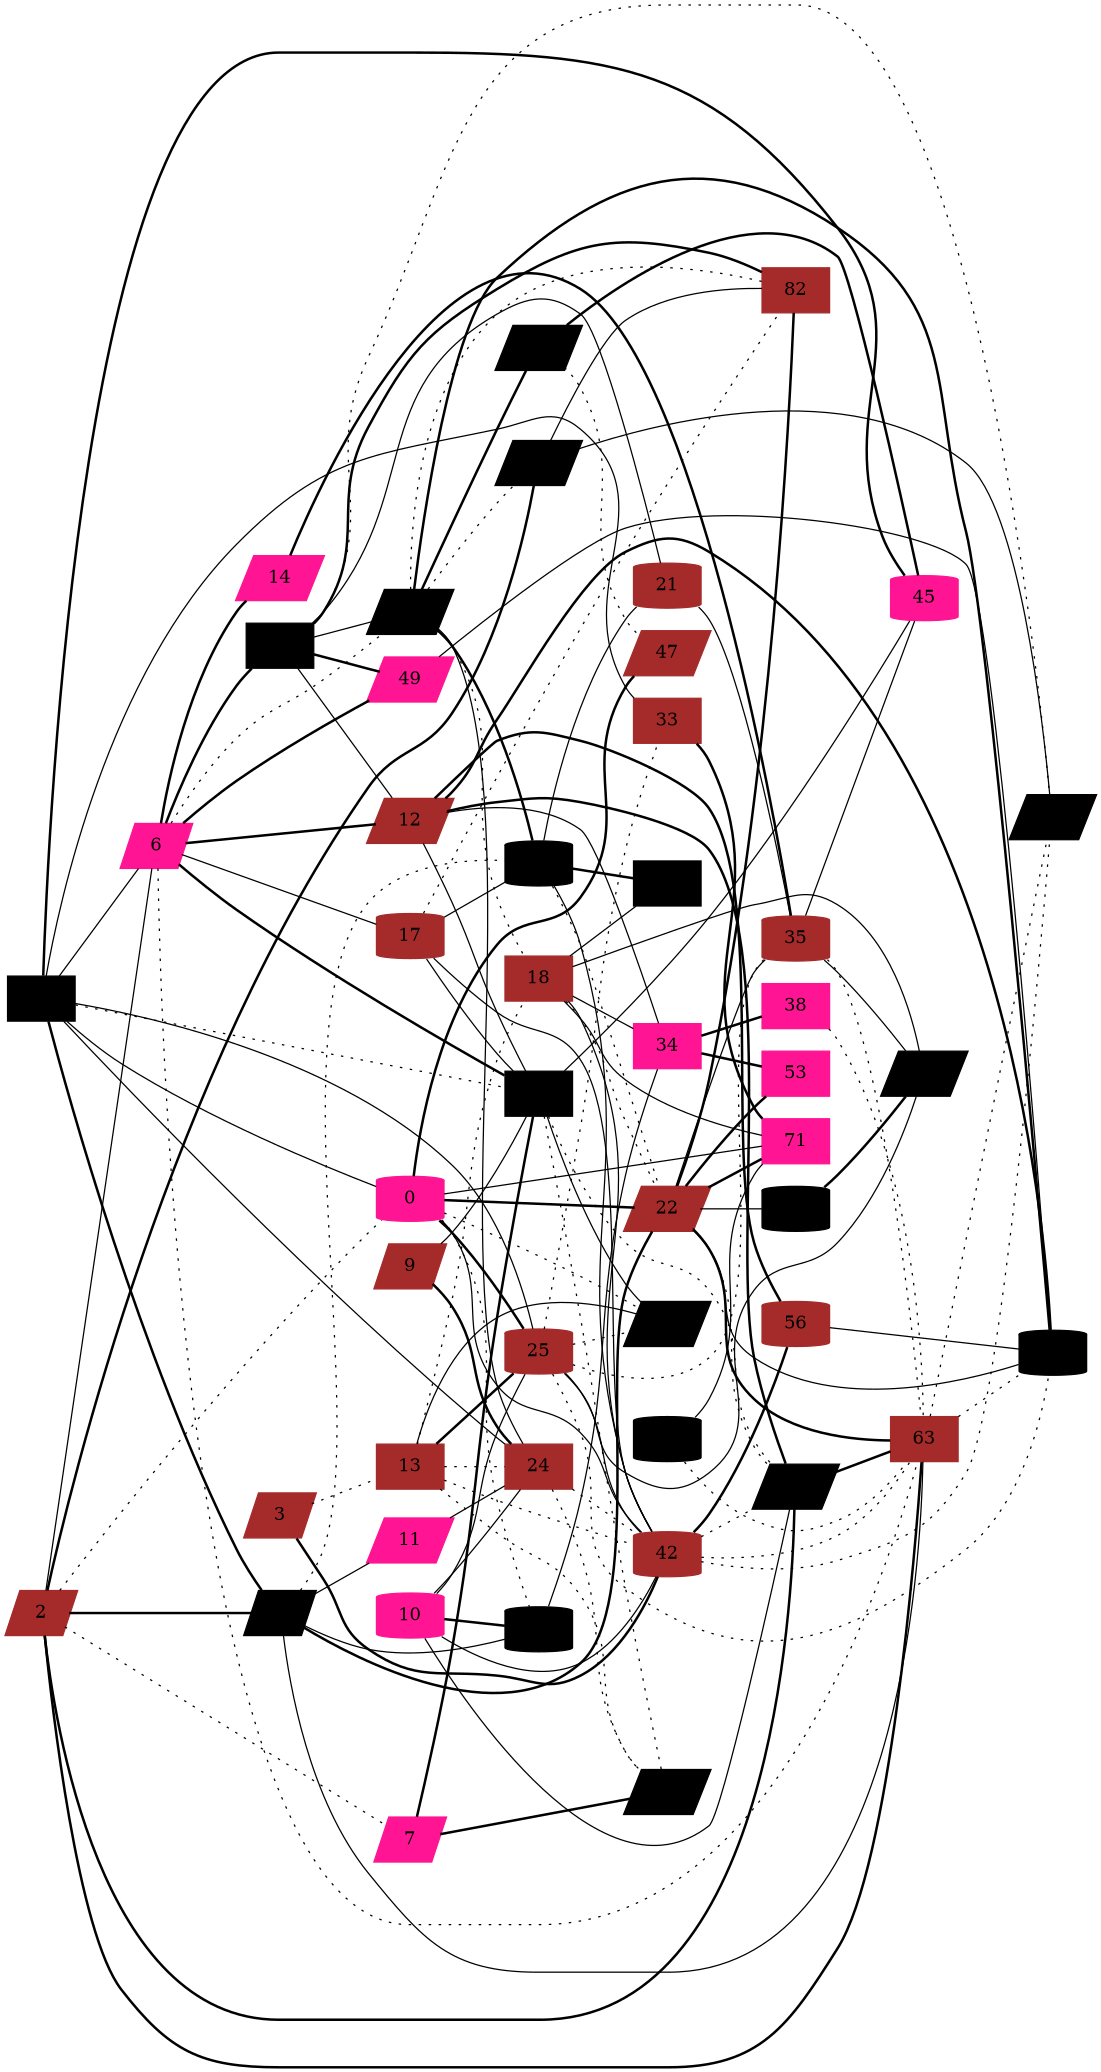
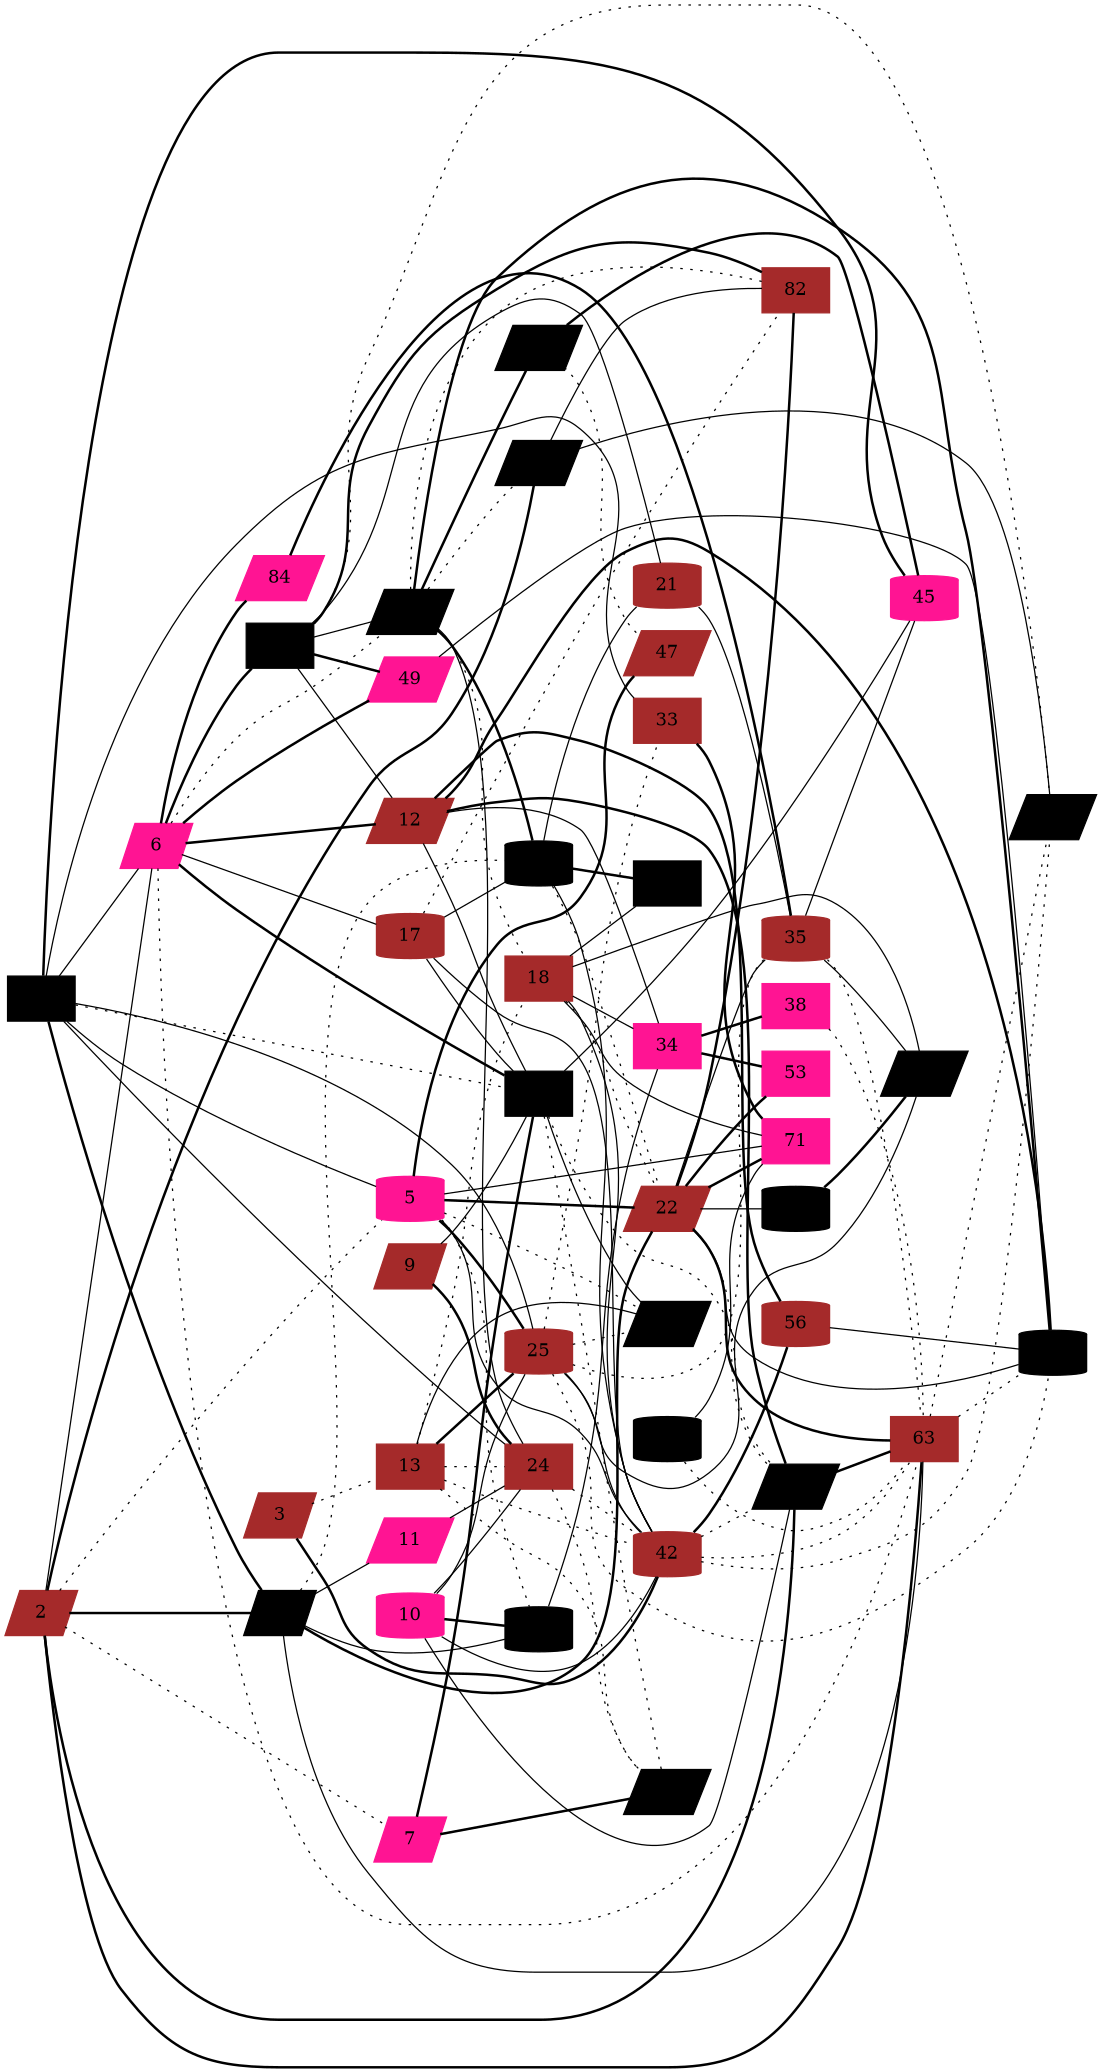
(280, 578) -> (280, 578)
(410, 1199) -> (410, 1199)
